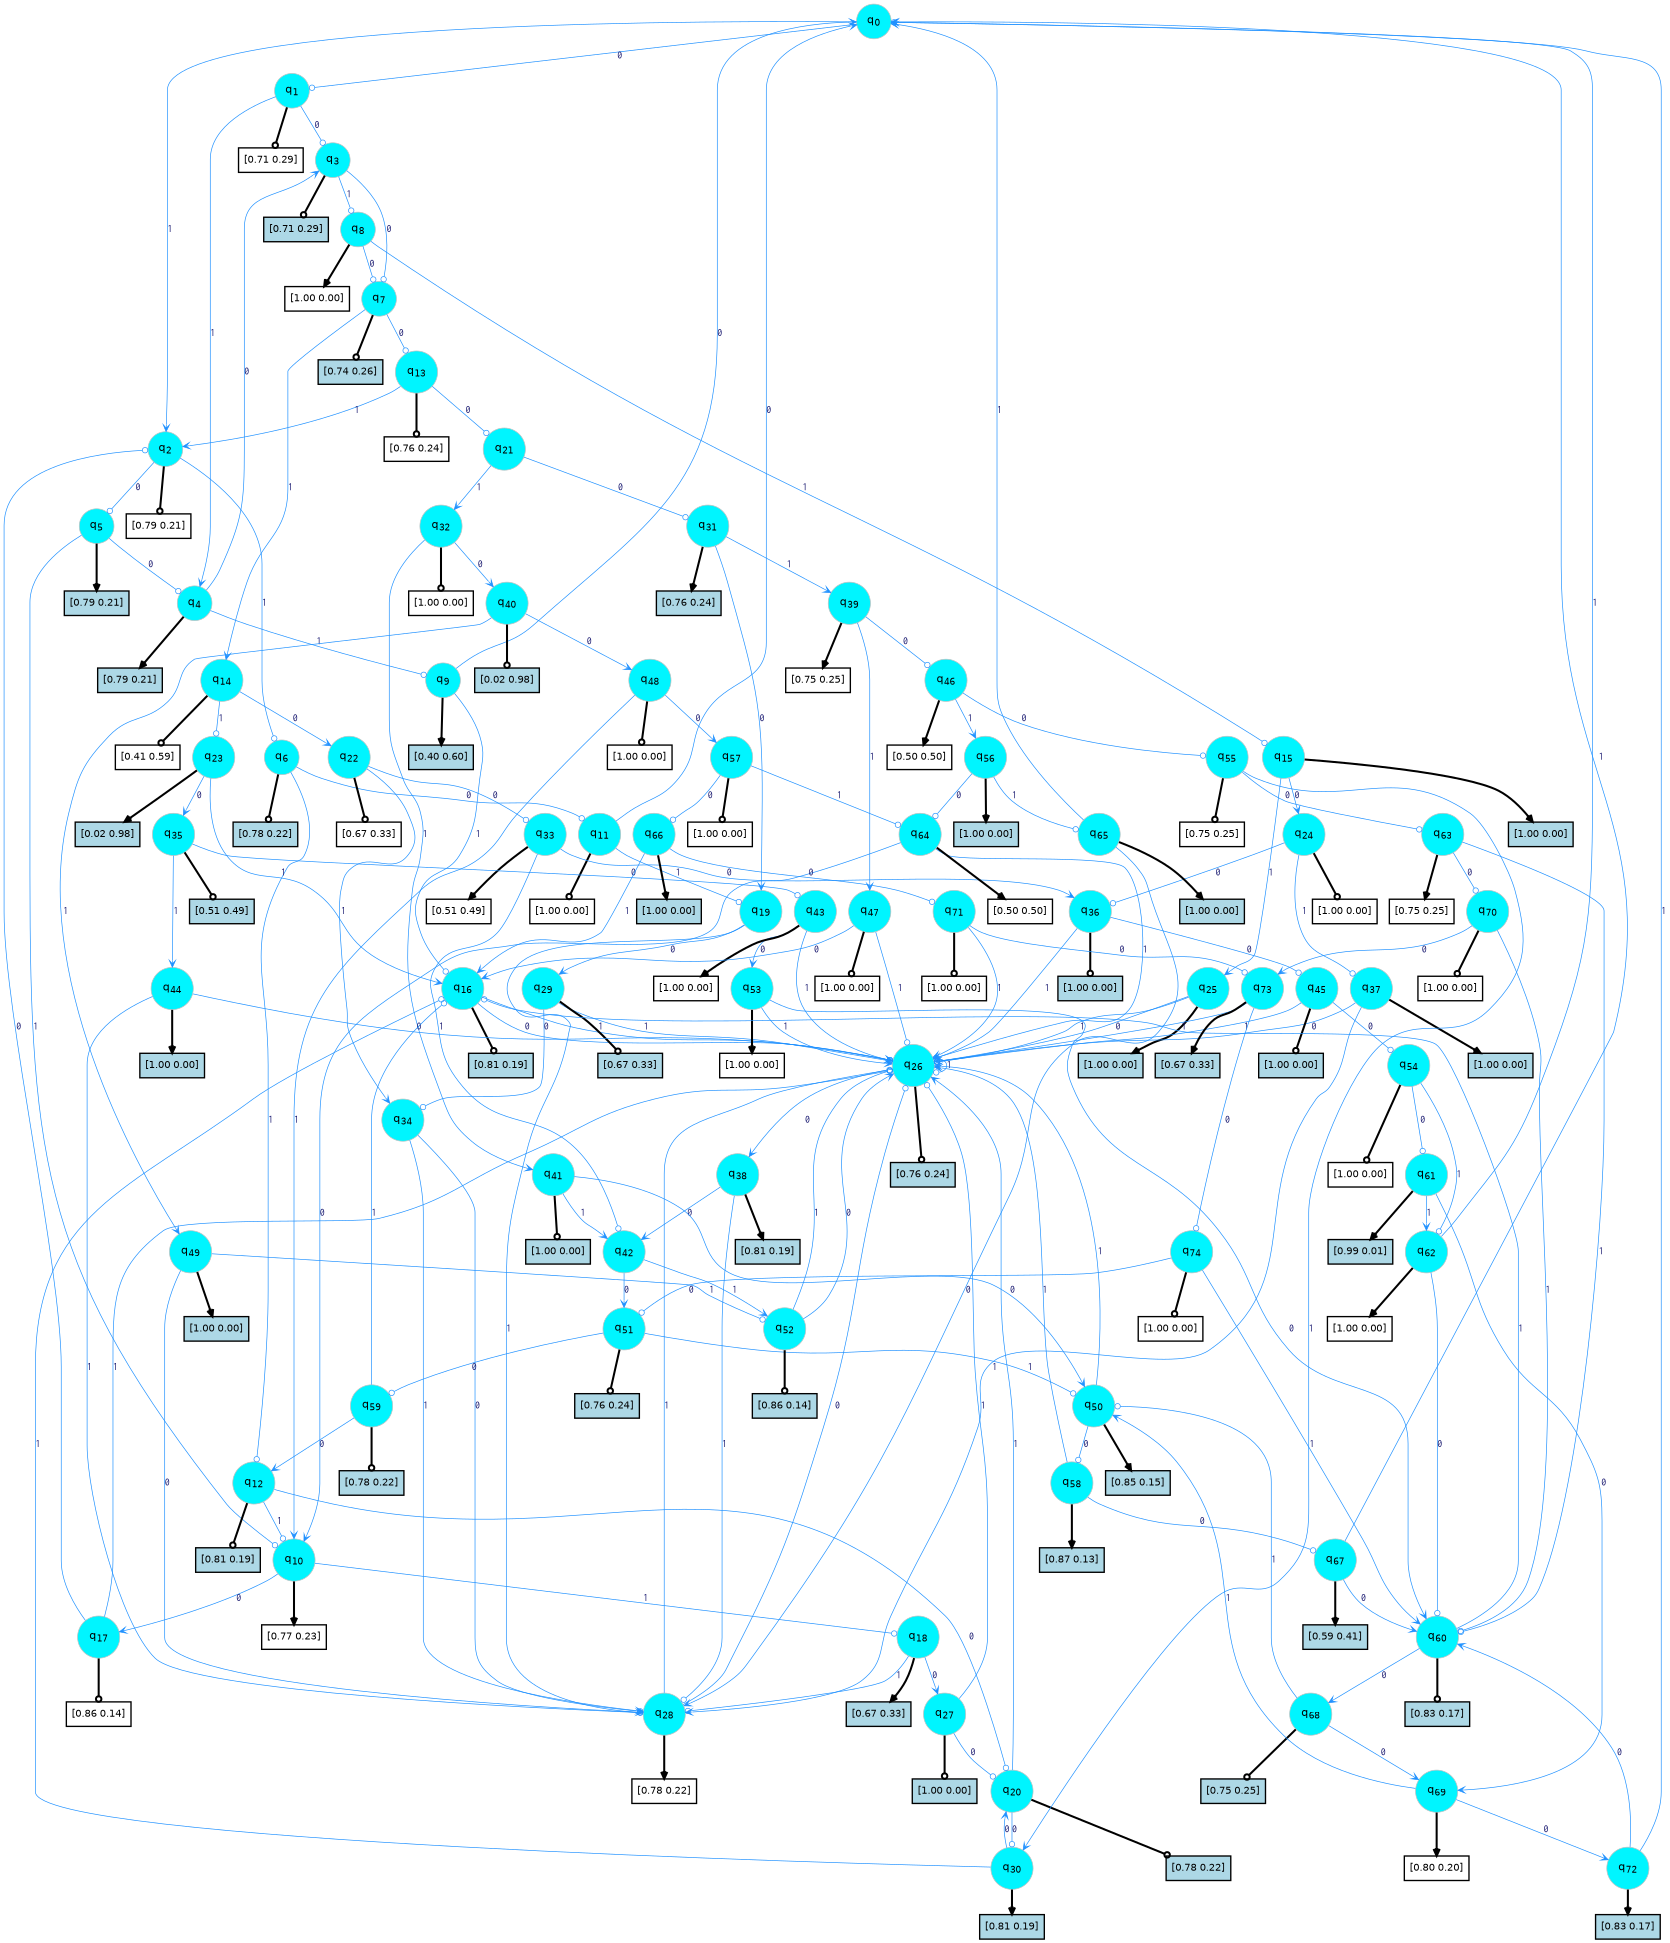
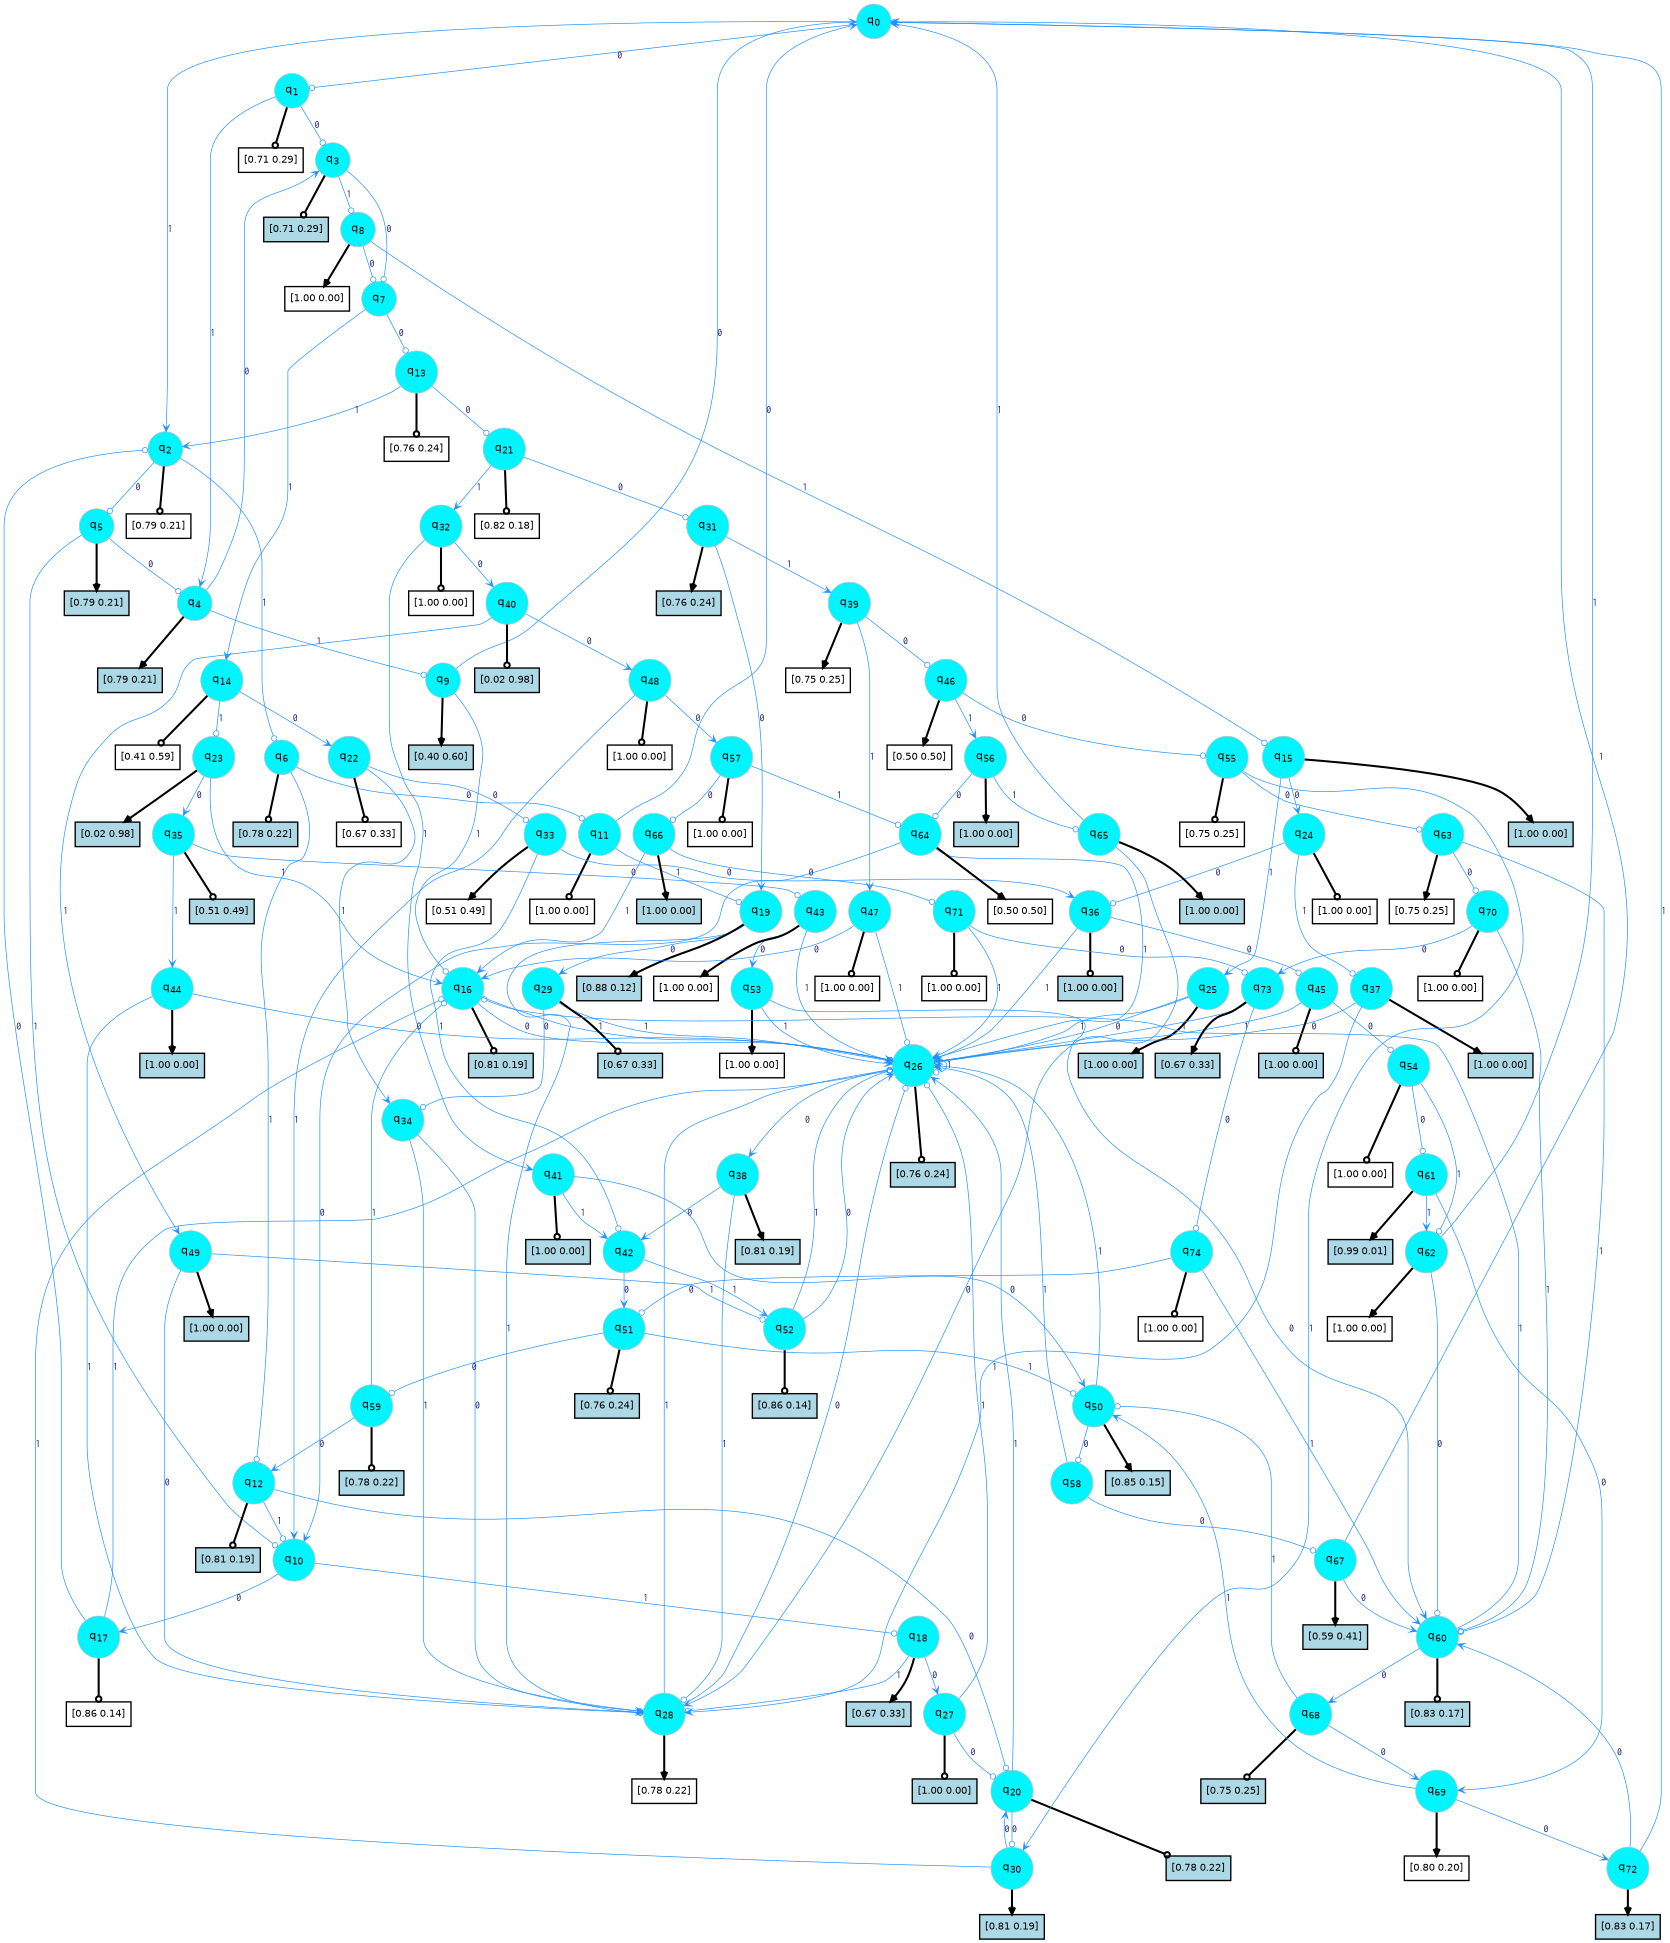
(350, 372) -> none
none -> (507, 526)
none -> (609, 989)
(1072, 1560) -> none
(294, 1637) -> none
